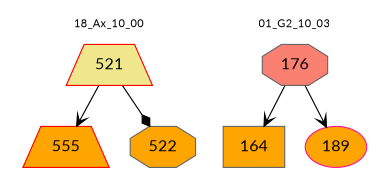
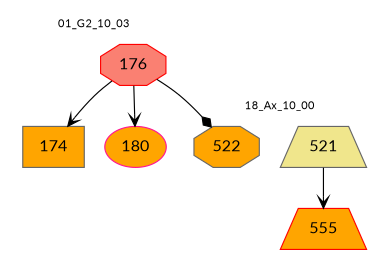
(109, 65) -> (323, 147)
(295, 65) -> (133, 65)
(132, 100) -> (192, 106)
(254, 147) -> (54, 147)
(336, 147) -> (136, 147)
